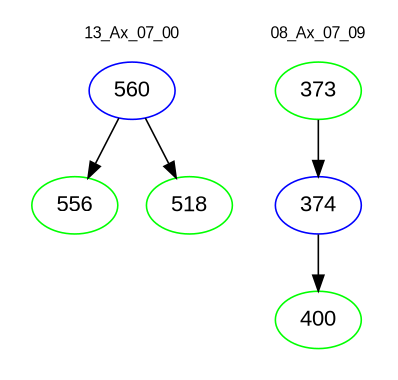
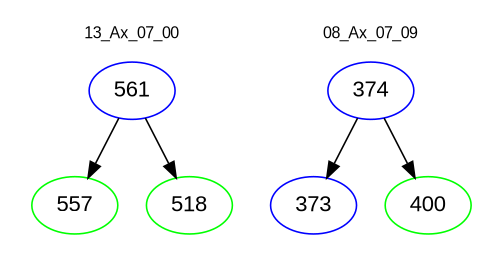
(132, 91) -> (132, 91)
(318, 91) -> (314, 205)
(318, 140) -> (346, 141)
(75, 205) -> (75, 205)
